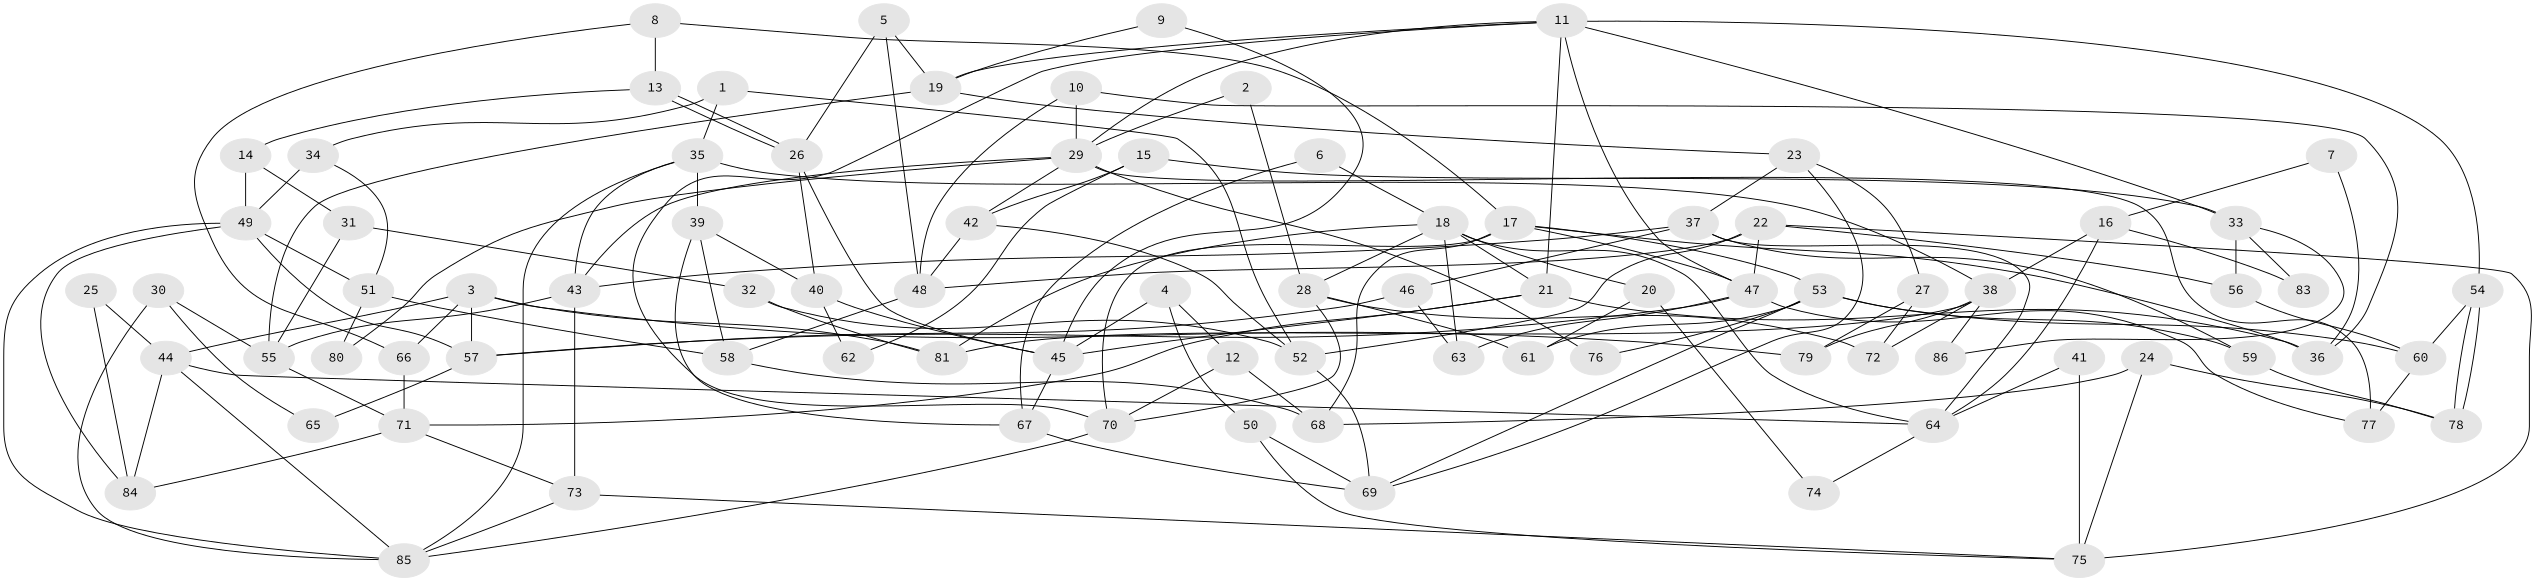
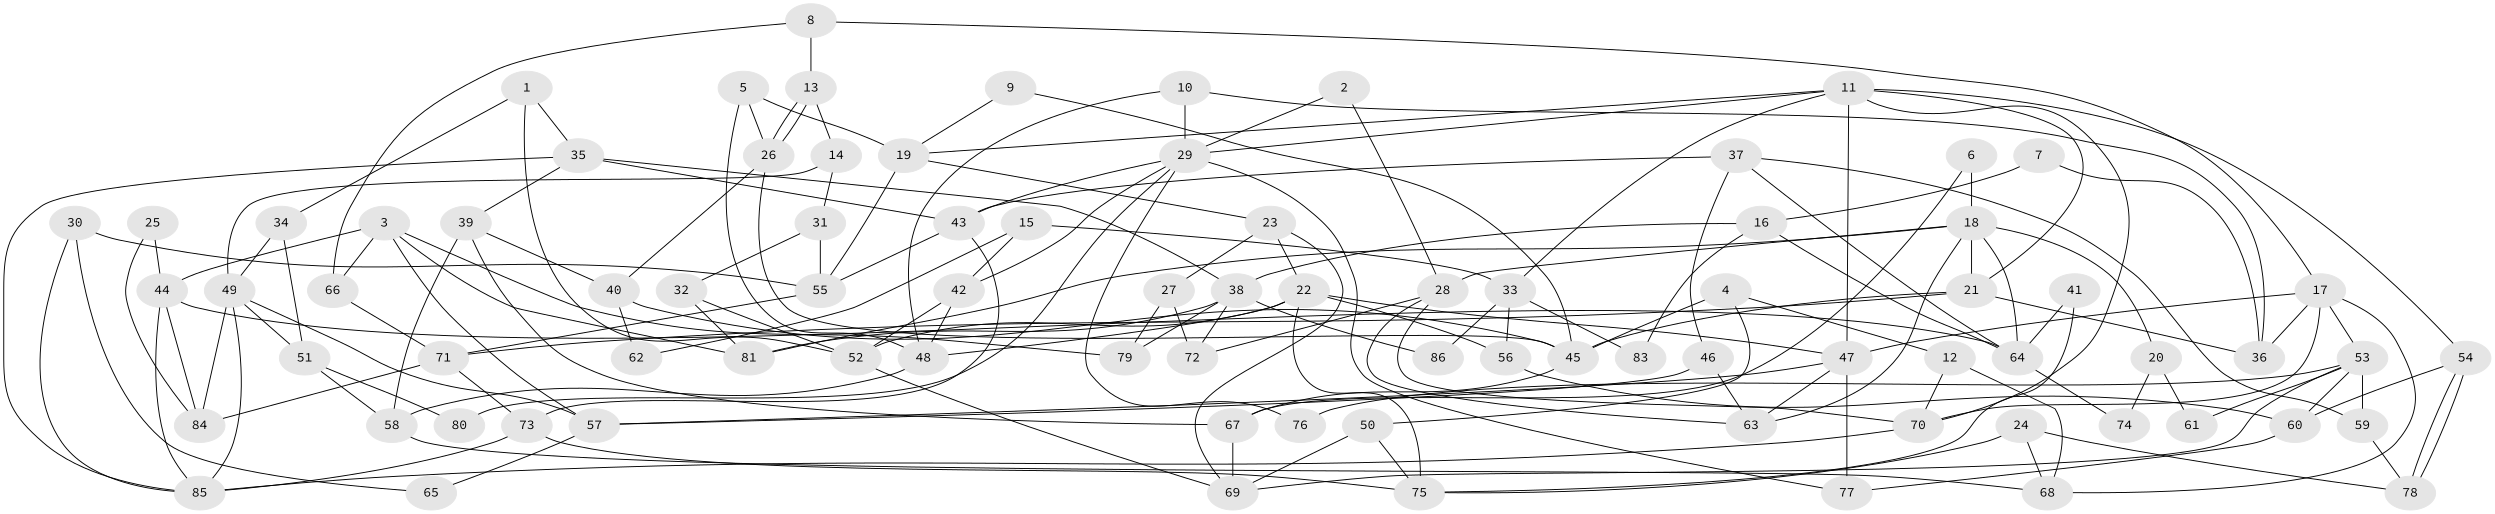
(1744, 189) -> (1290, 262)
(1418, 320) -> (1498, 404)
